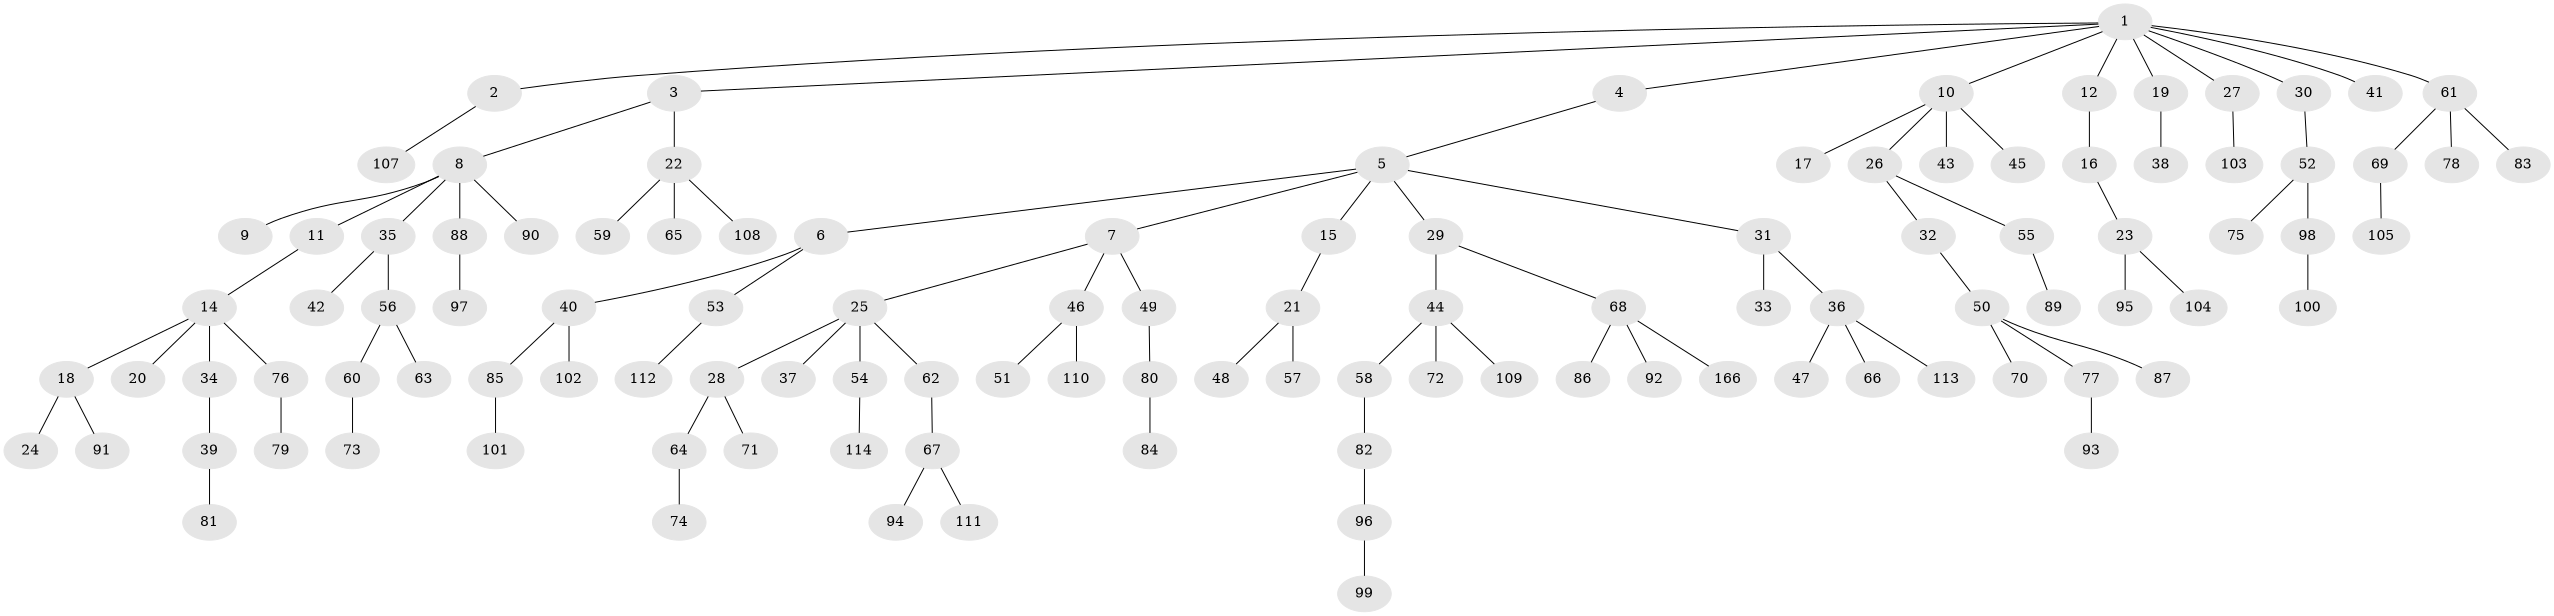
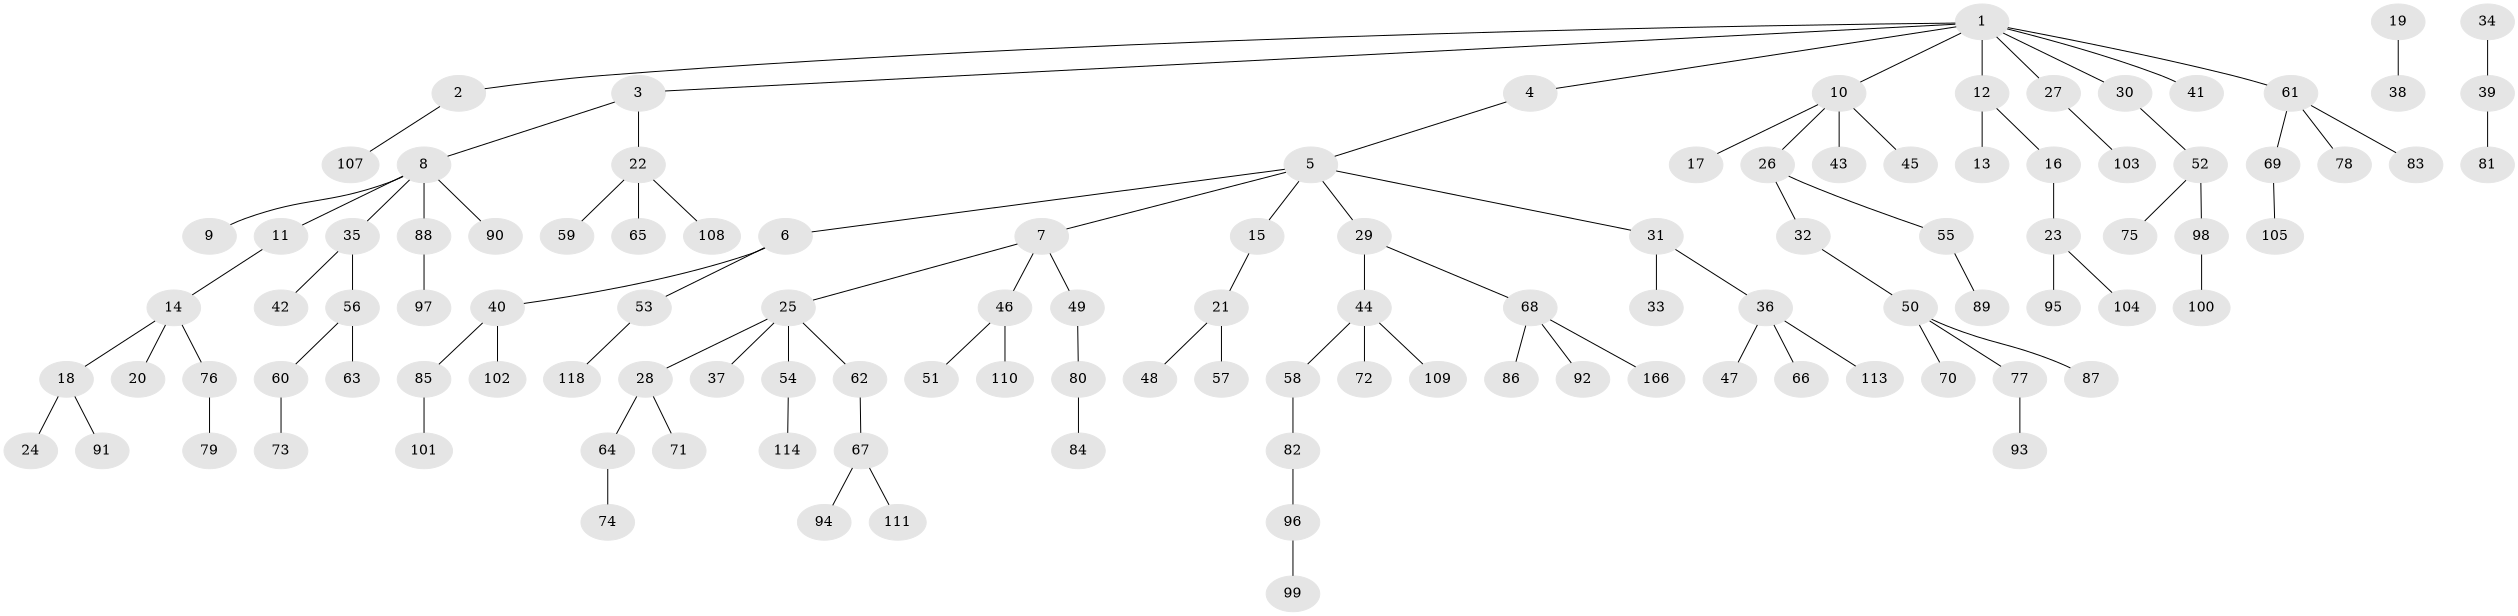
(2143, 58) -> none
none -> (1982, 165)
(210, 344) -> none
(644, 379) -> (572, 379)
